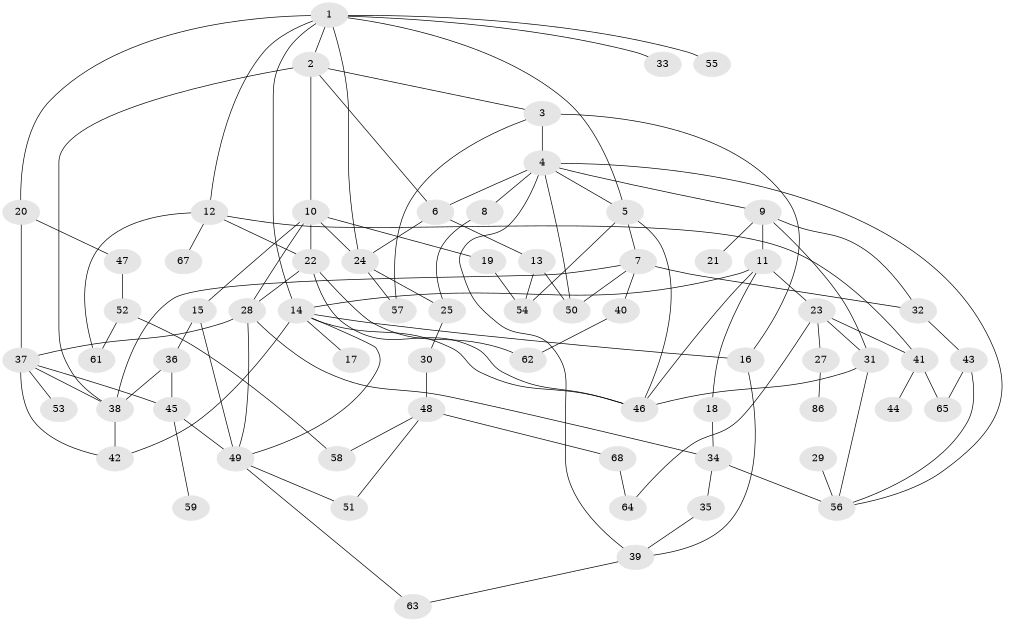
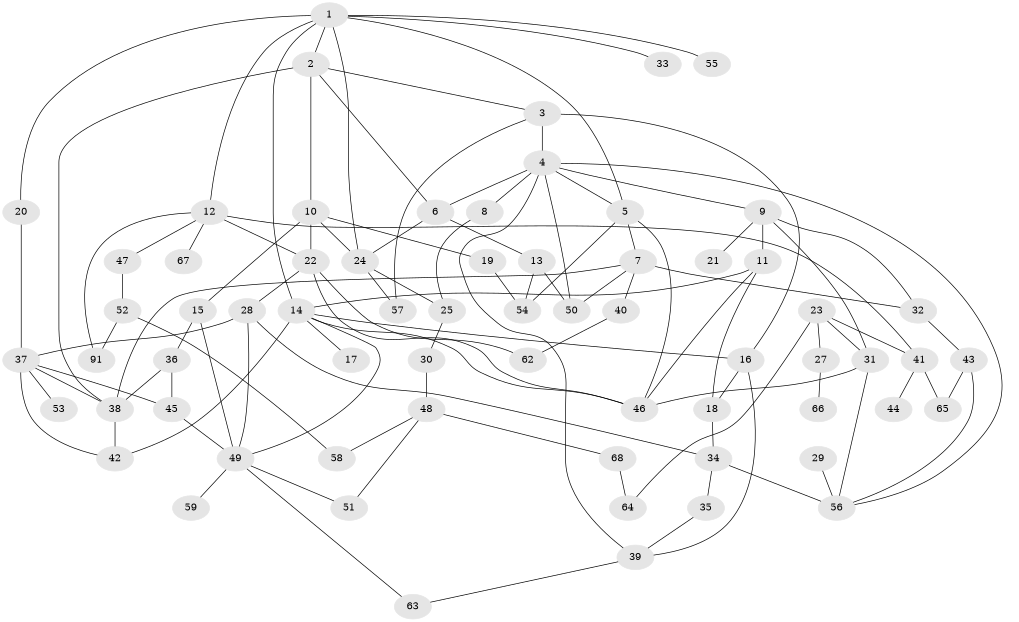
(72, 237) -> (166, 237)
(276, 265) -> none
(786, 283) -> none
(97, 360) -> (97, 360)
none -> (729, 385)
(818, 409) -> (818, 409)
(181, 459) -> (213, 483)
